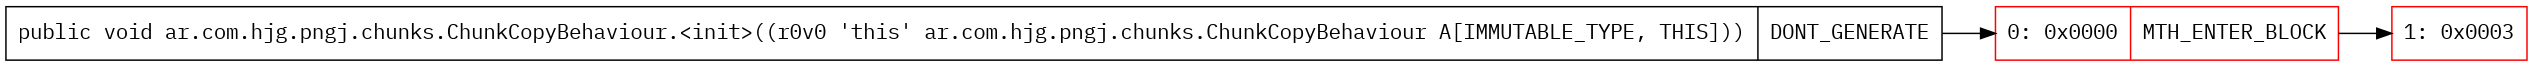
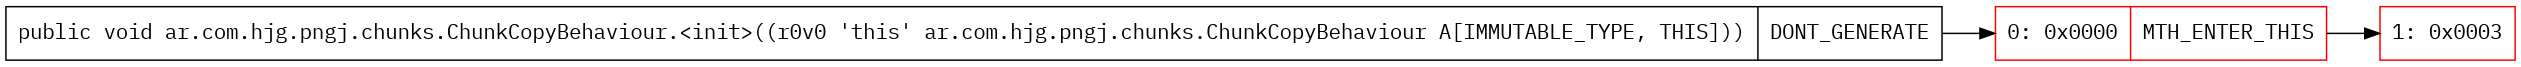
(2235, 33) -> (2229, 33)
